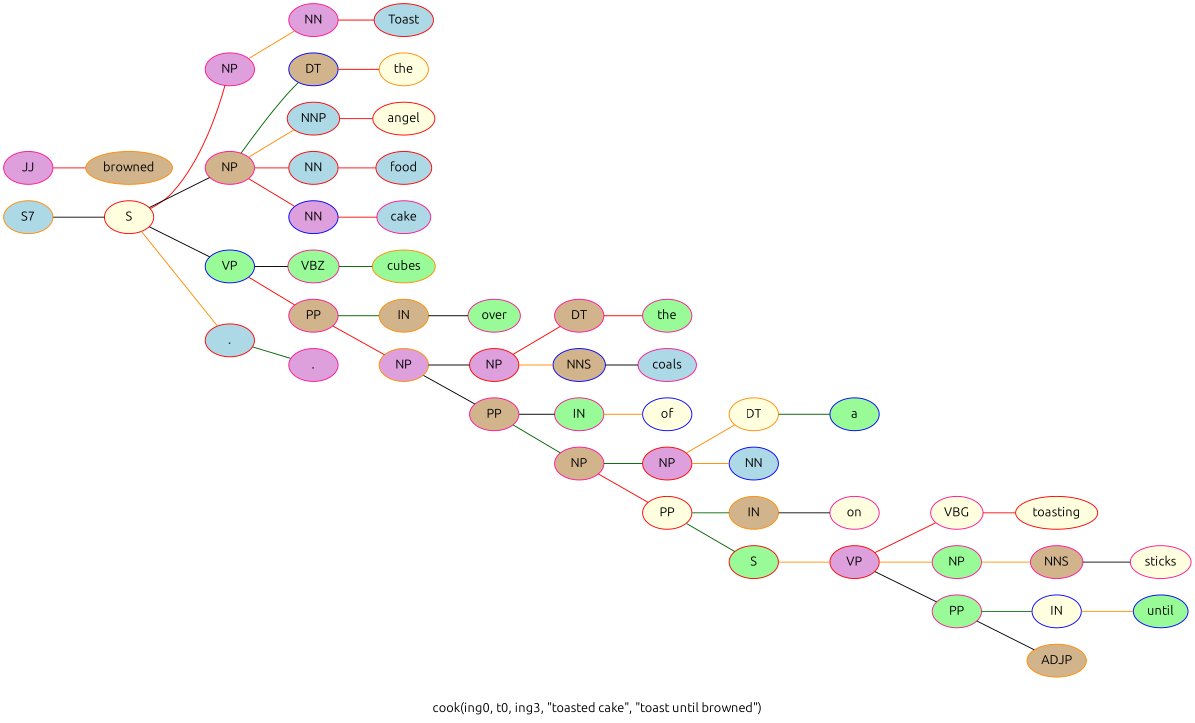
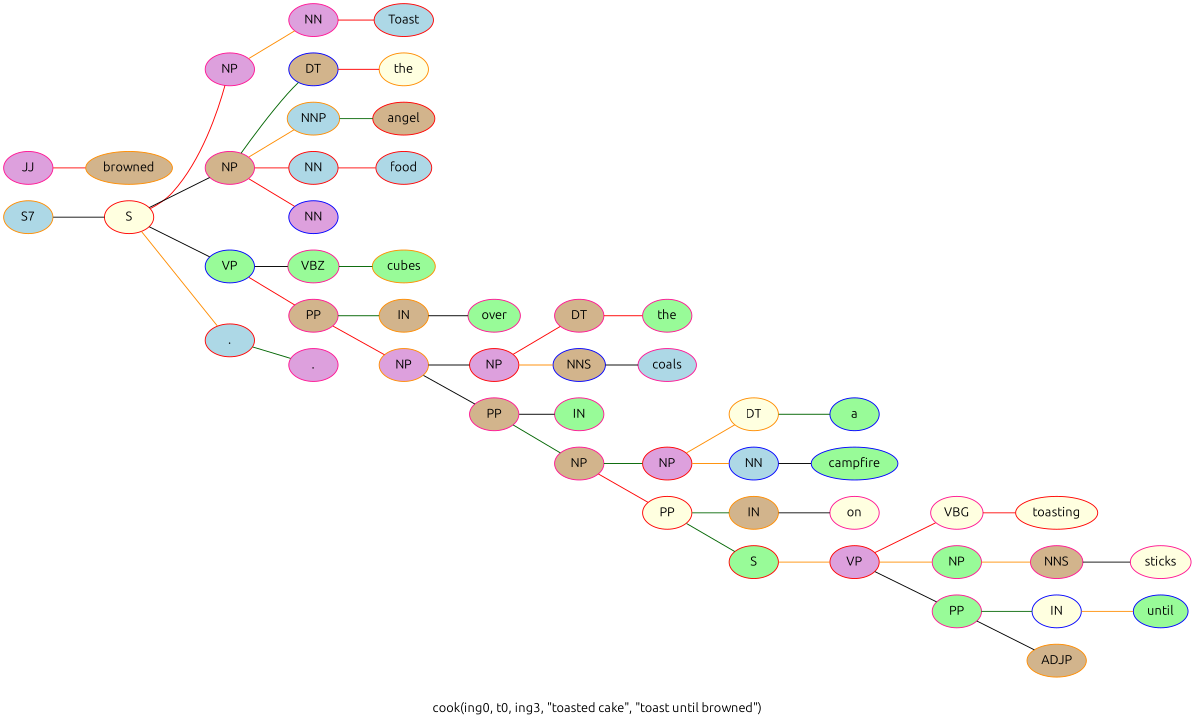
(313, 119) -> (313, 119)
(356, 119) -> (356, 119)
(404, 119) -> (404, 119)
(404, 217) -> none
(667, 414) -> none
none -> (855, 464)
